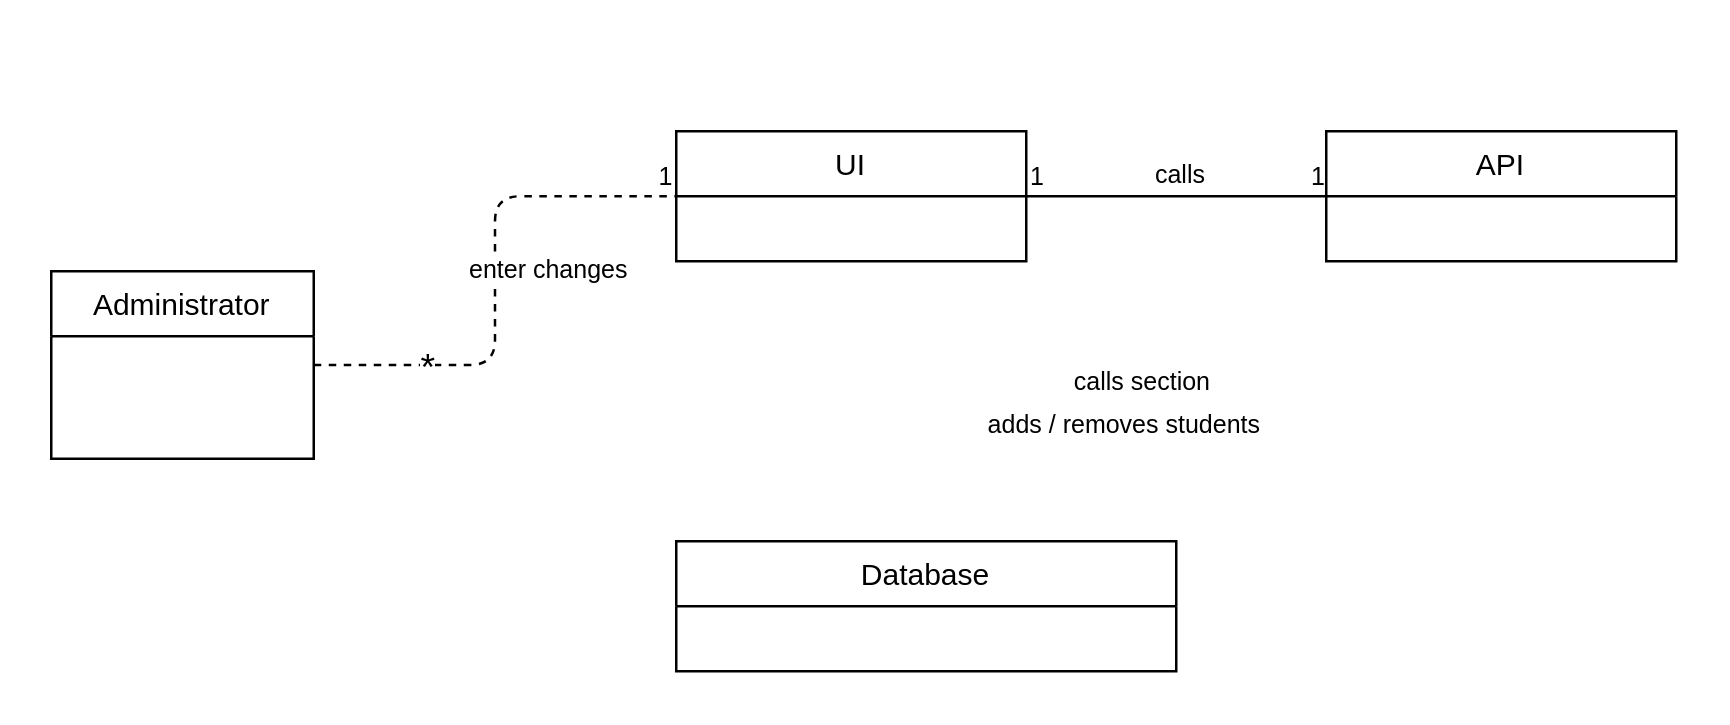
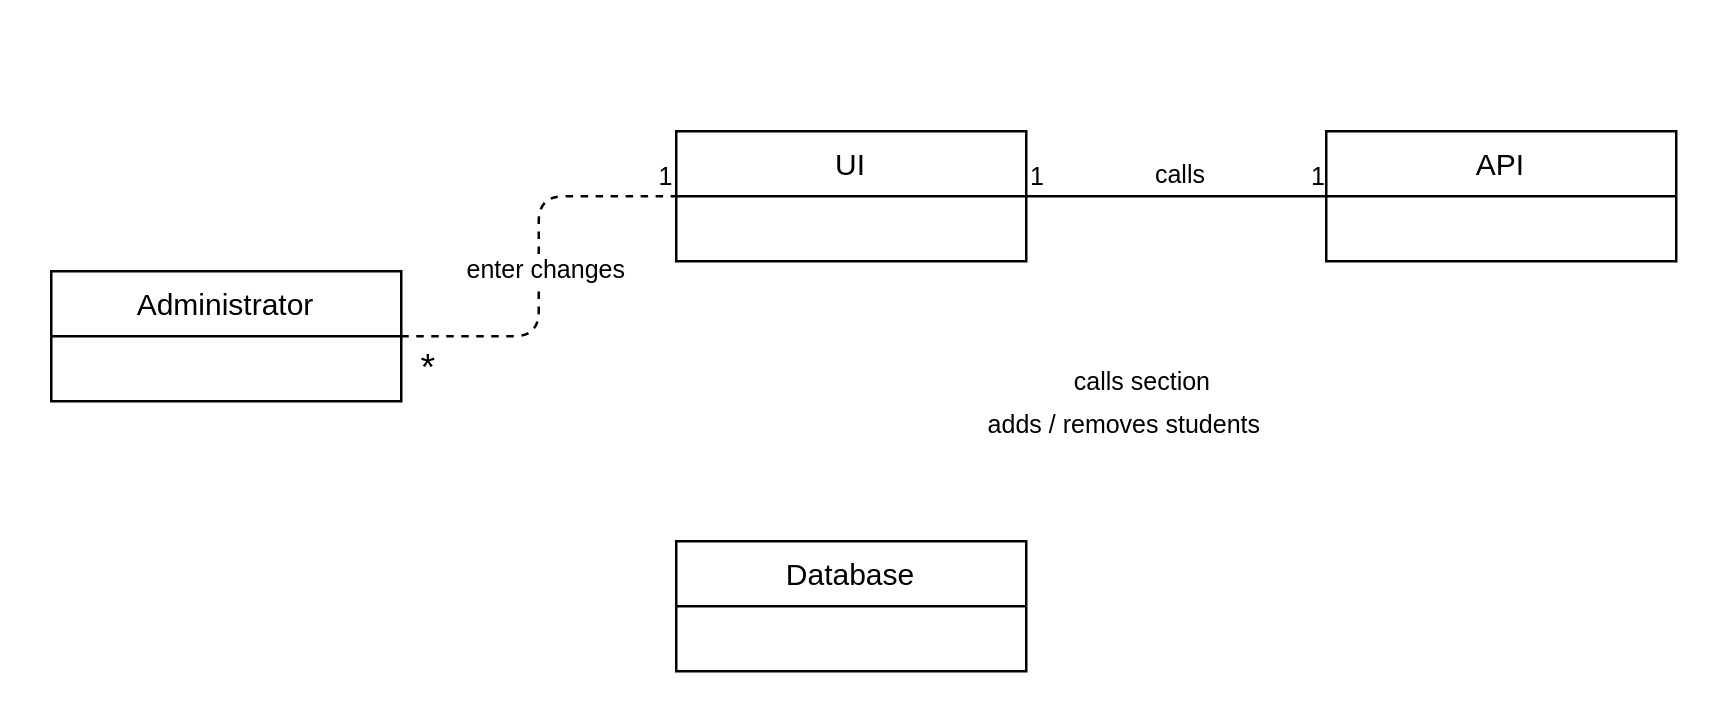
(183, 365) -> (226, 336)
(926, 606) -> (851, 606)
